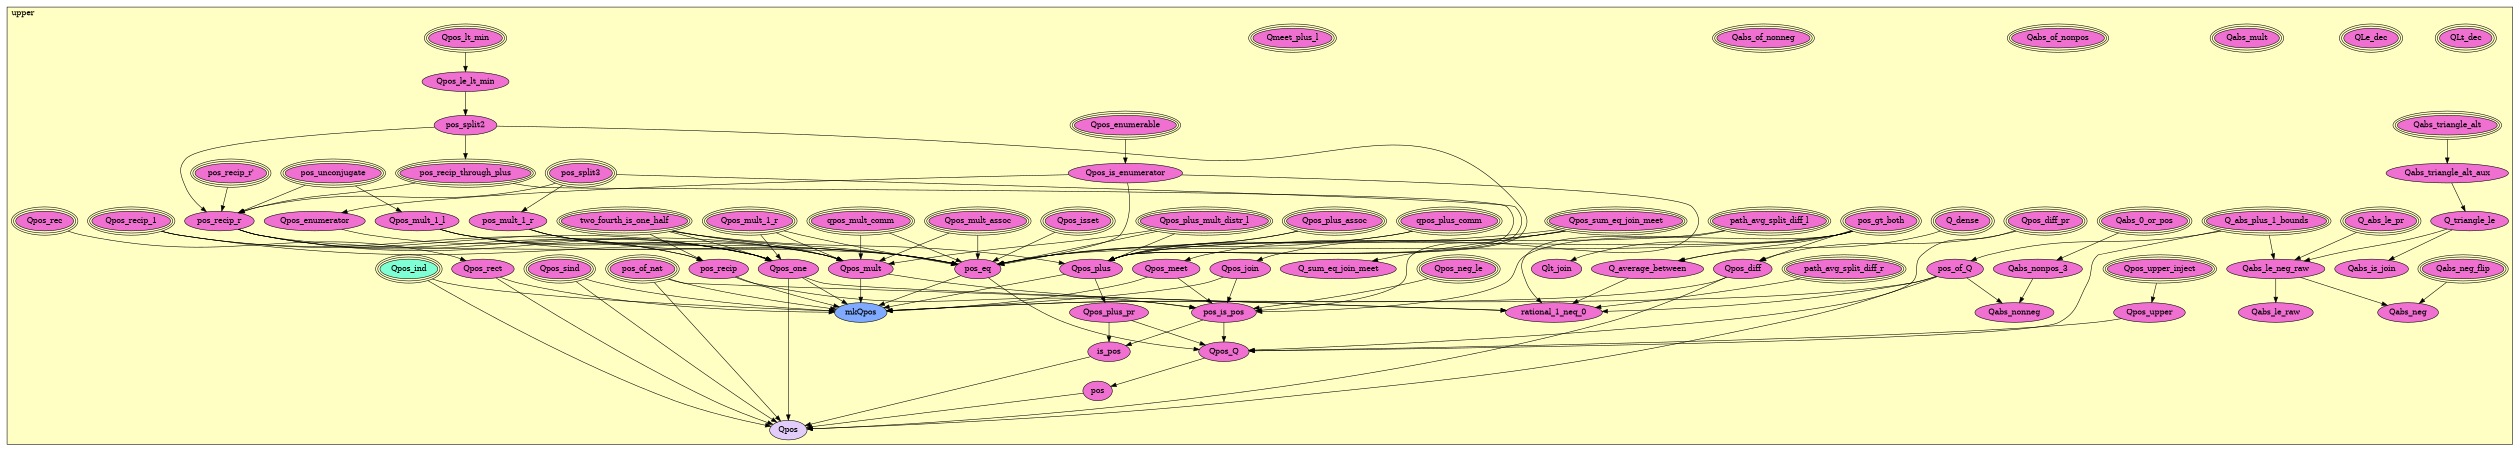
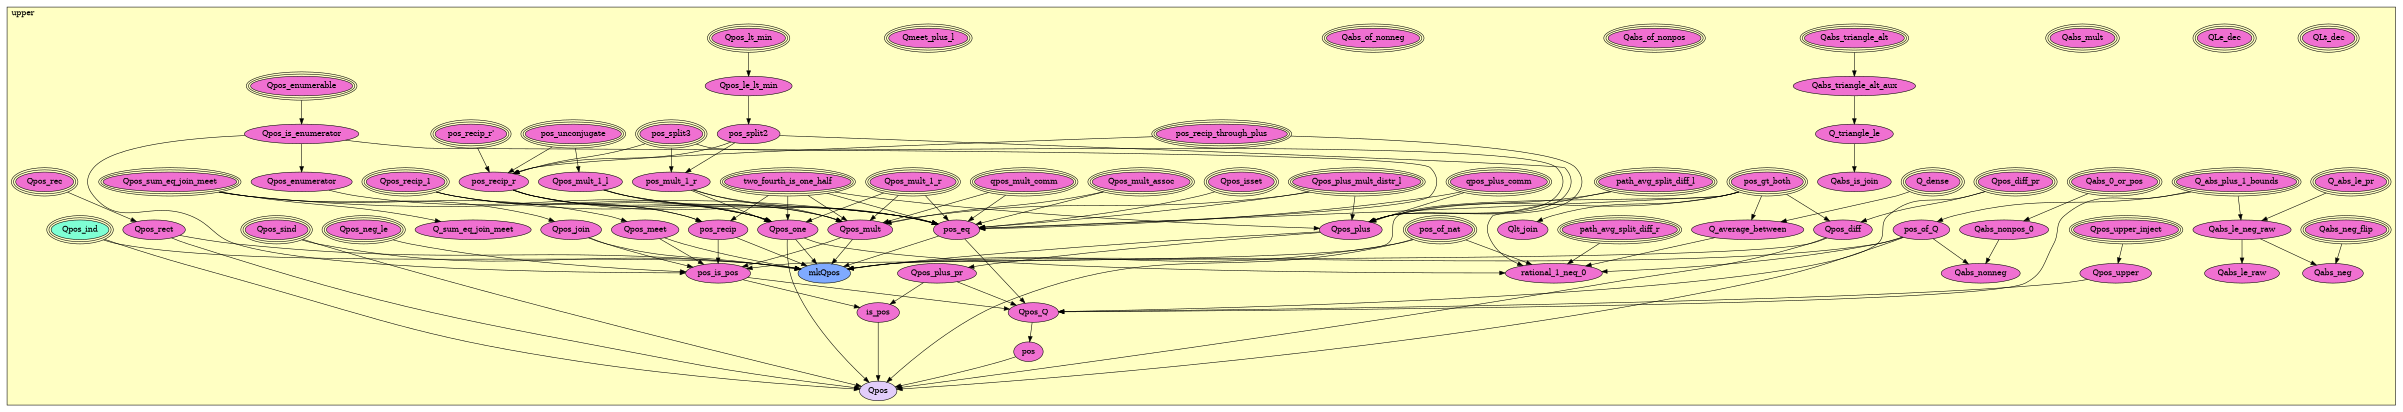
(466, 144) -> (709, 158)
(1334, 221) -> none
(2379, 245) -> none
(2038, 269) -> (2004, 230)
